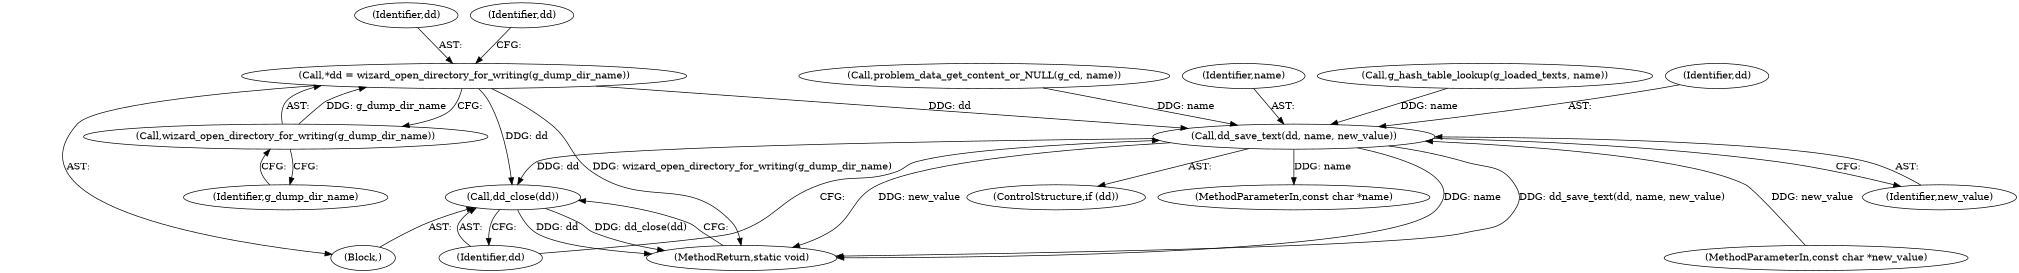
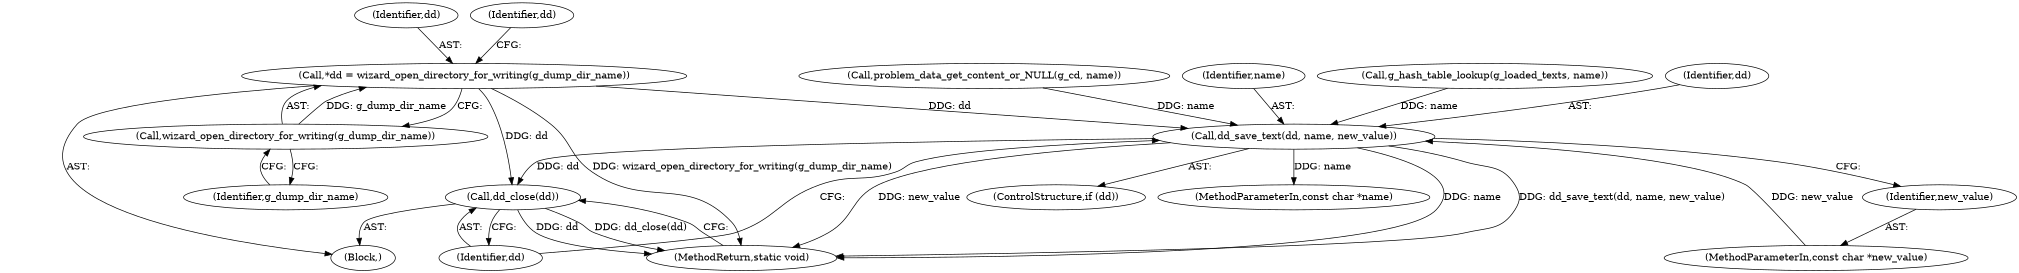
(1685, 143) -> (1882, 226)
(422, 225) -> (401, 212)
